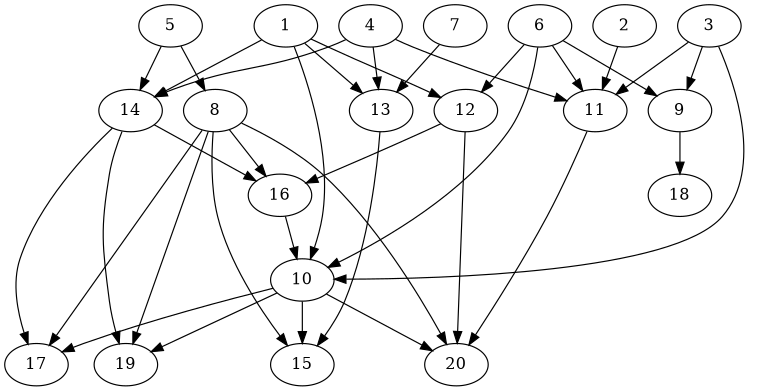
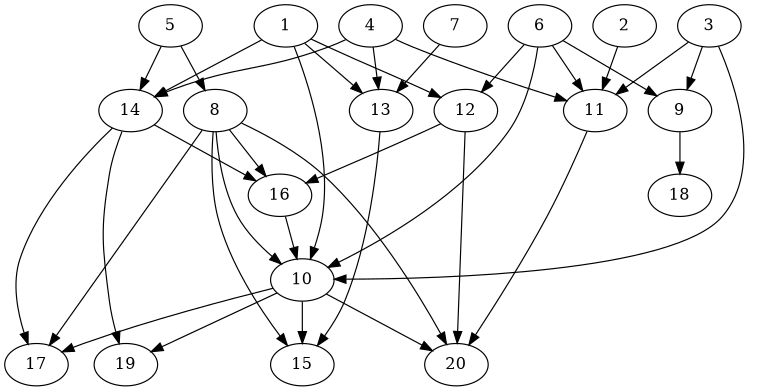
(173, 232) -> (230, 201)
